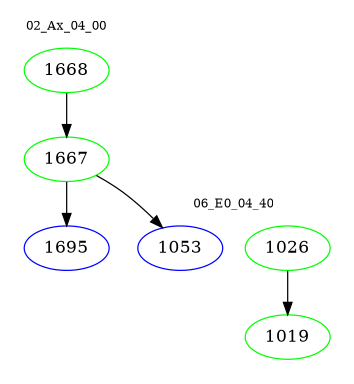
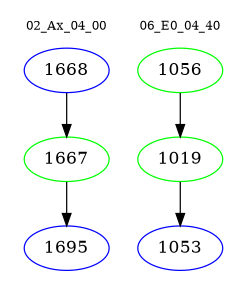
(67, 70) -> (67, 70)
(136, 203) -> (180, 198)
(288, 248) -> (180, 70)
